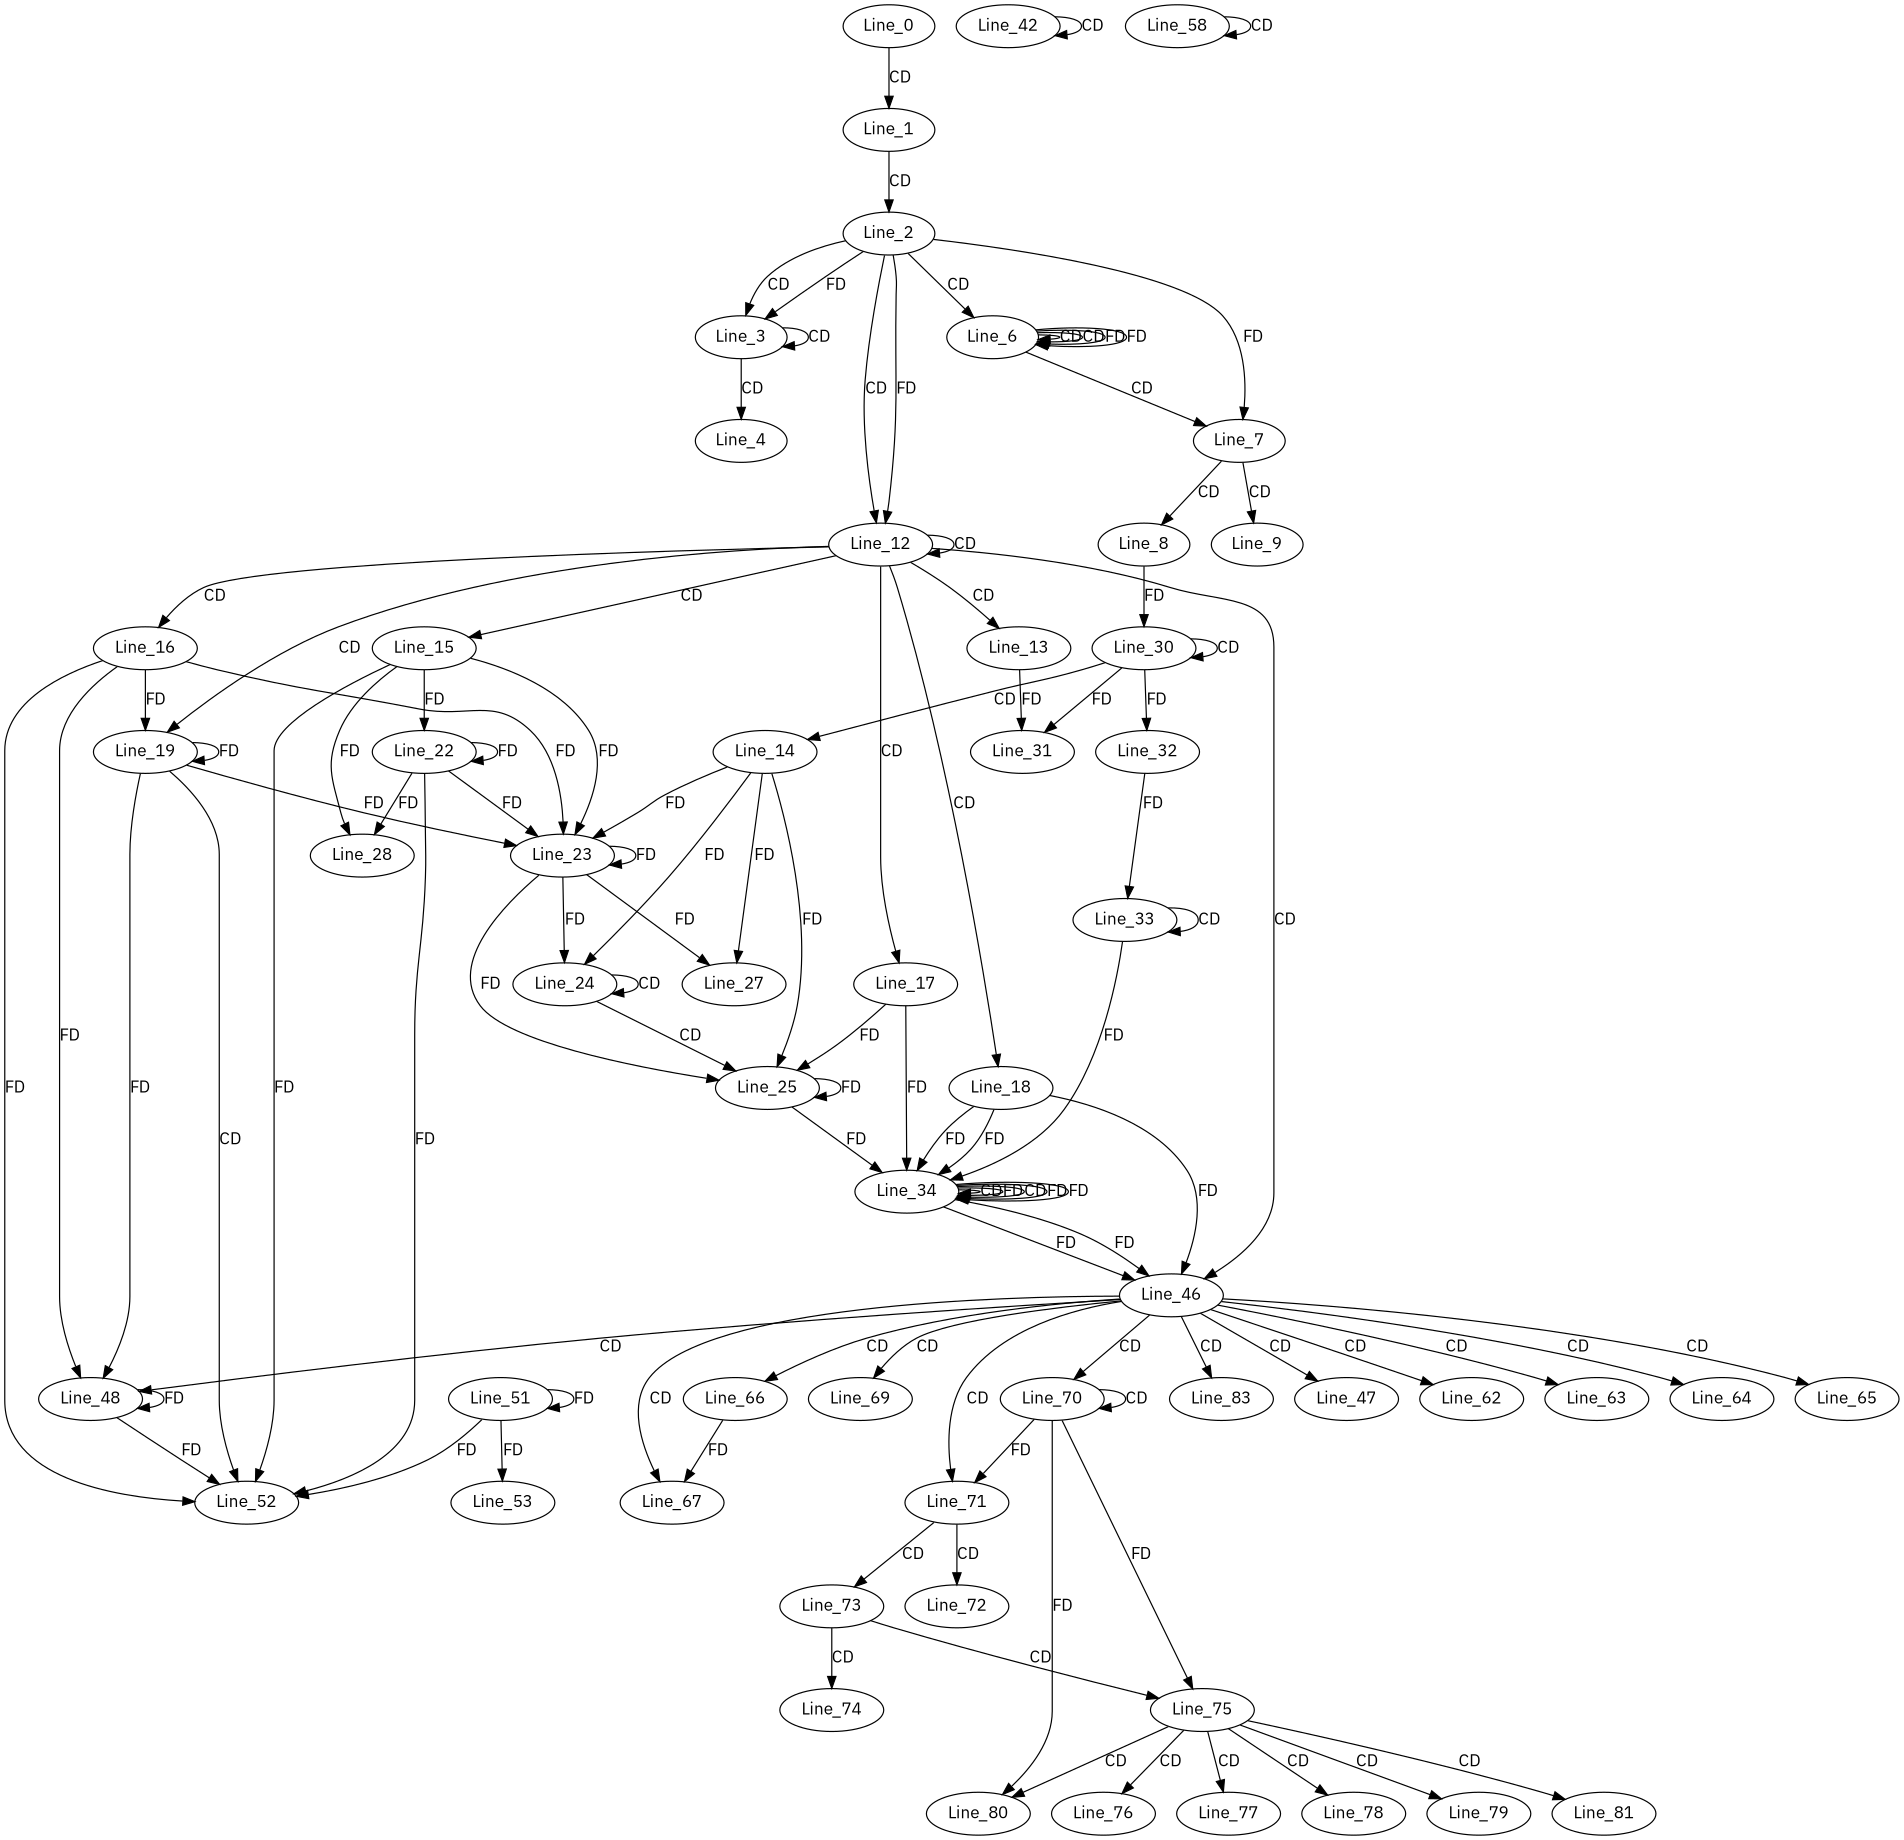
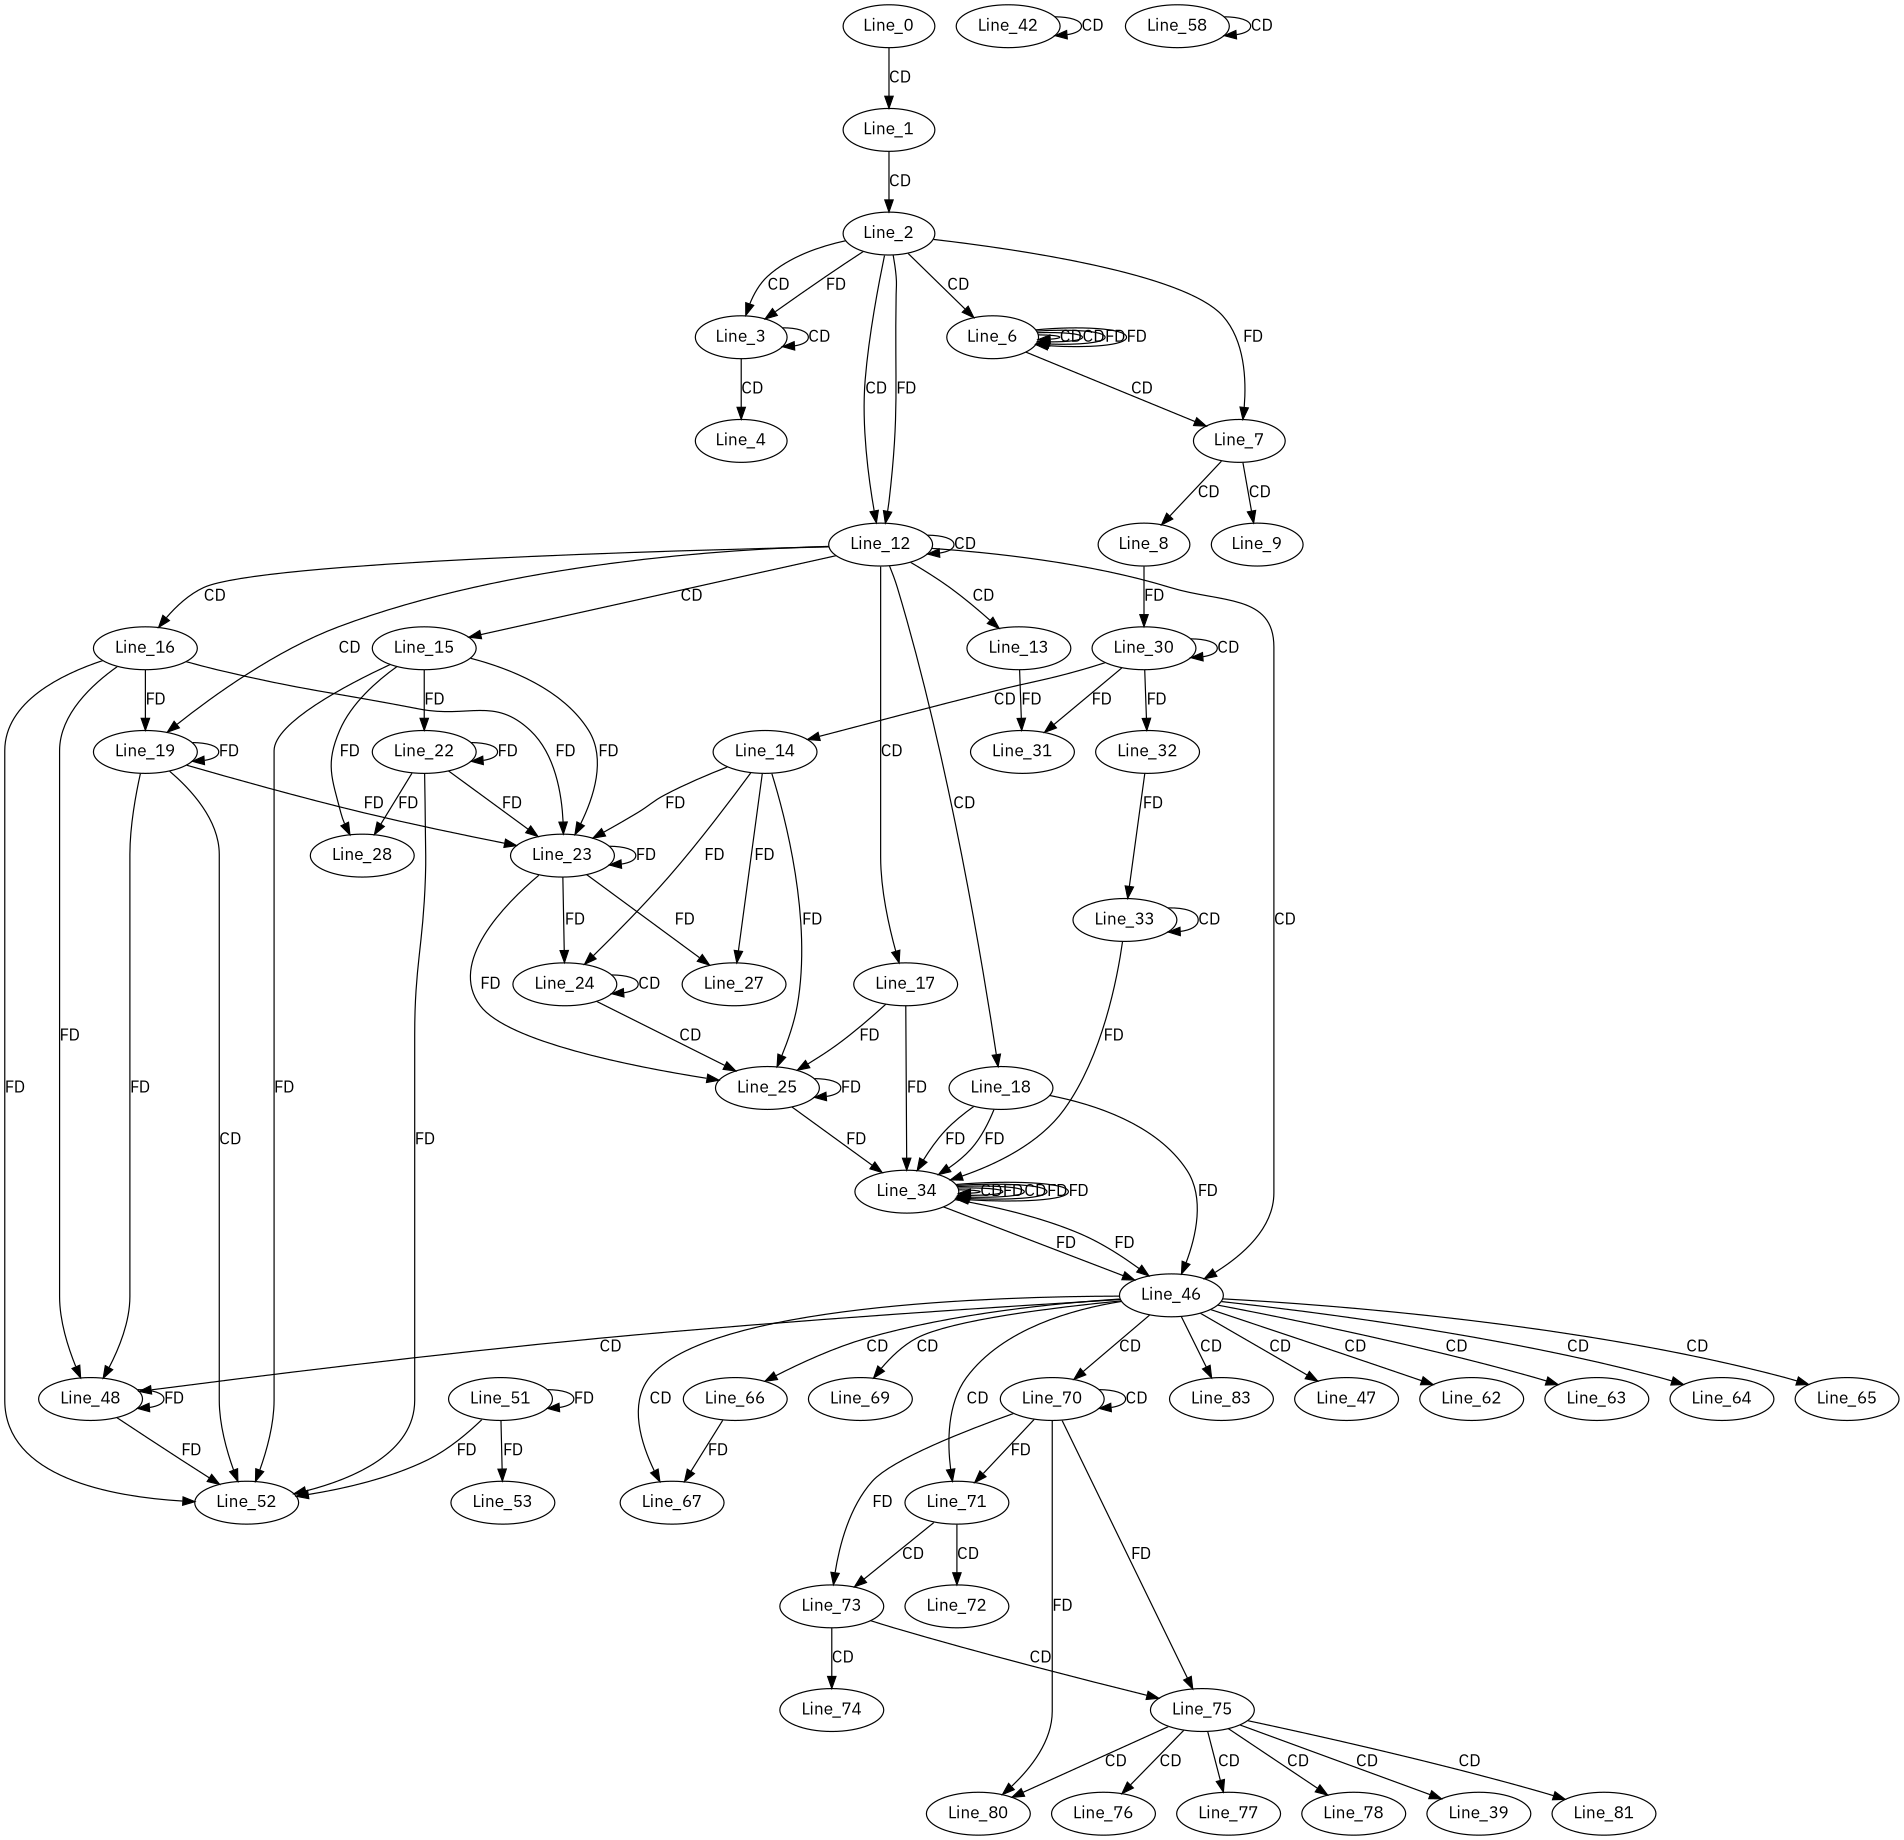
none -> (895, 1464)
(1479, 1814) -> (1479, 1814)
